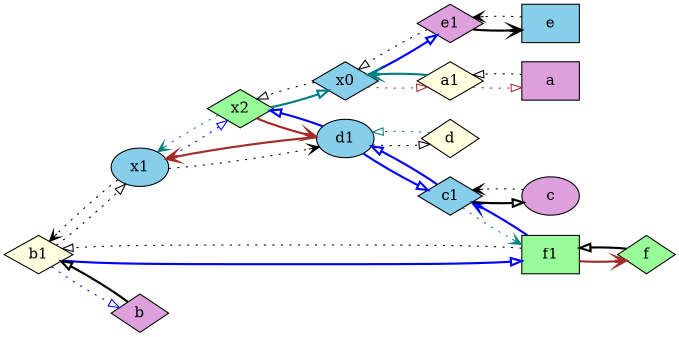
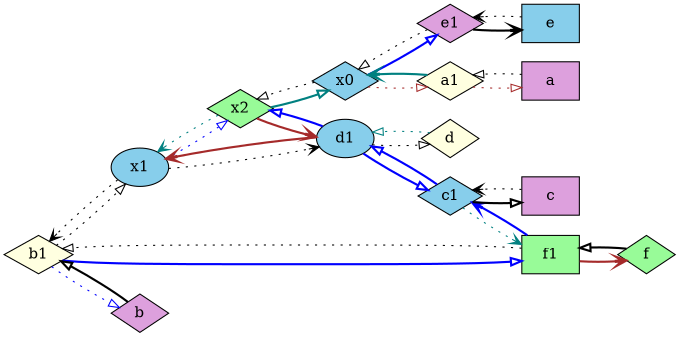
(551, 196) -> (551, 196)
